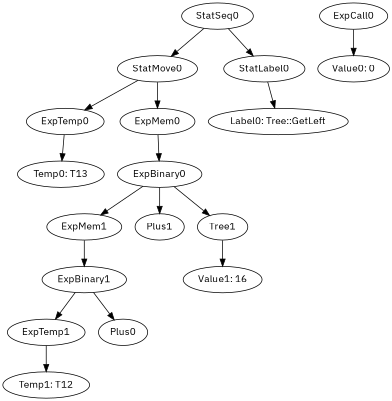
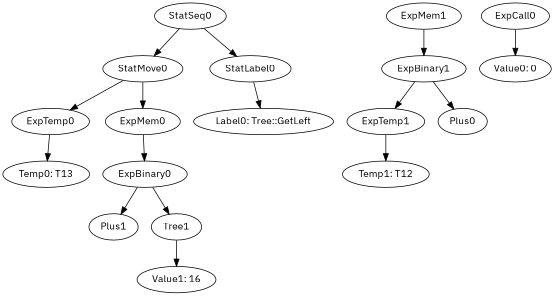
(125, 199) -> none
